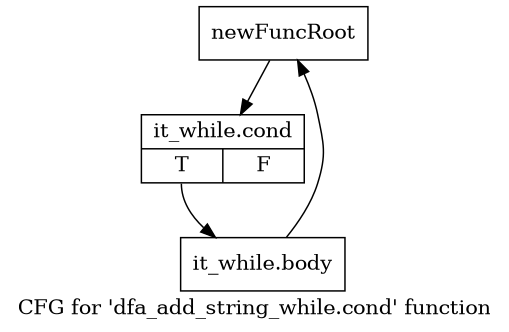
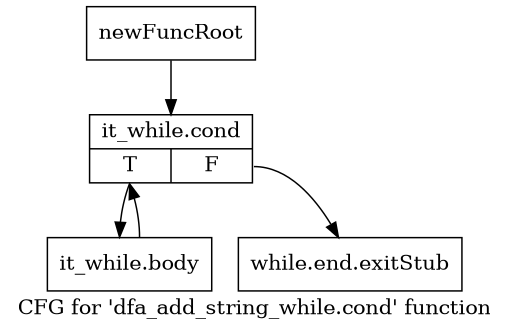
(323, 159) -> (138, 218)
none -> (350, 264)
